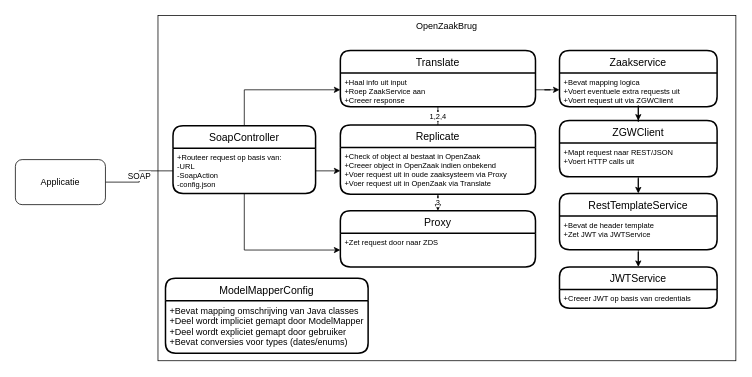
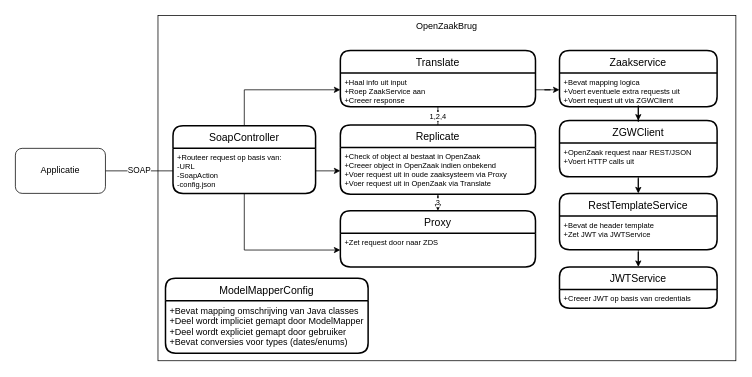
(619, 152) -> (628, 152)
(60, 182) -> (60, 171)
